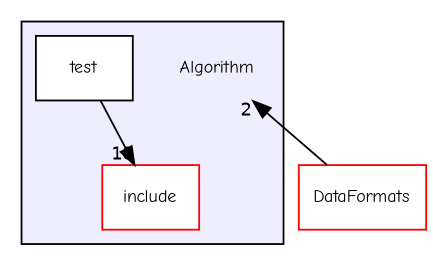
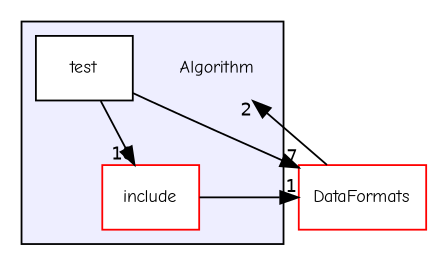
none -> (207, 127)
none -> (240, 197)
